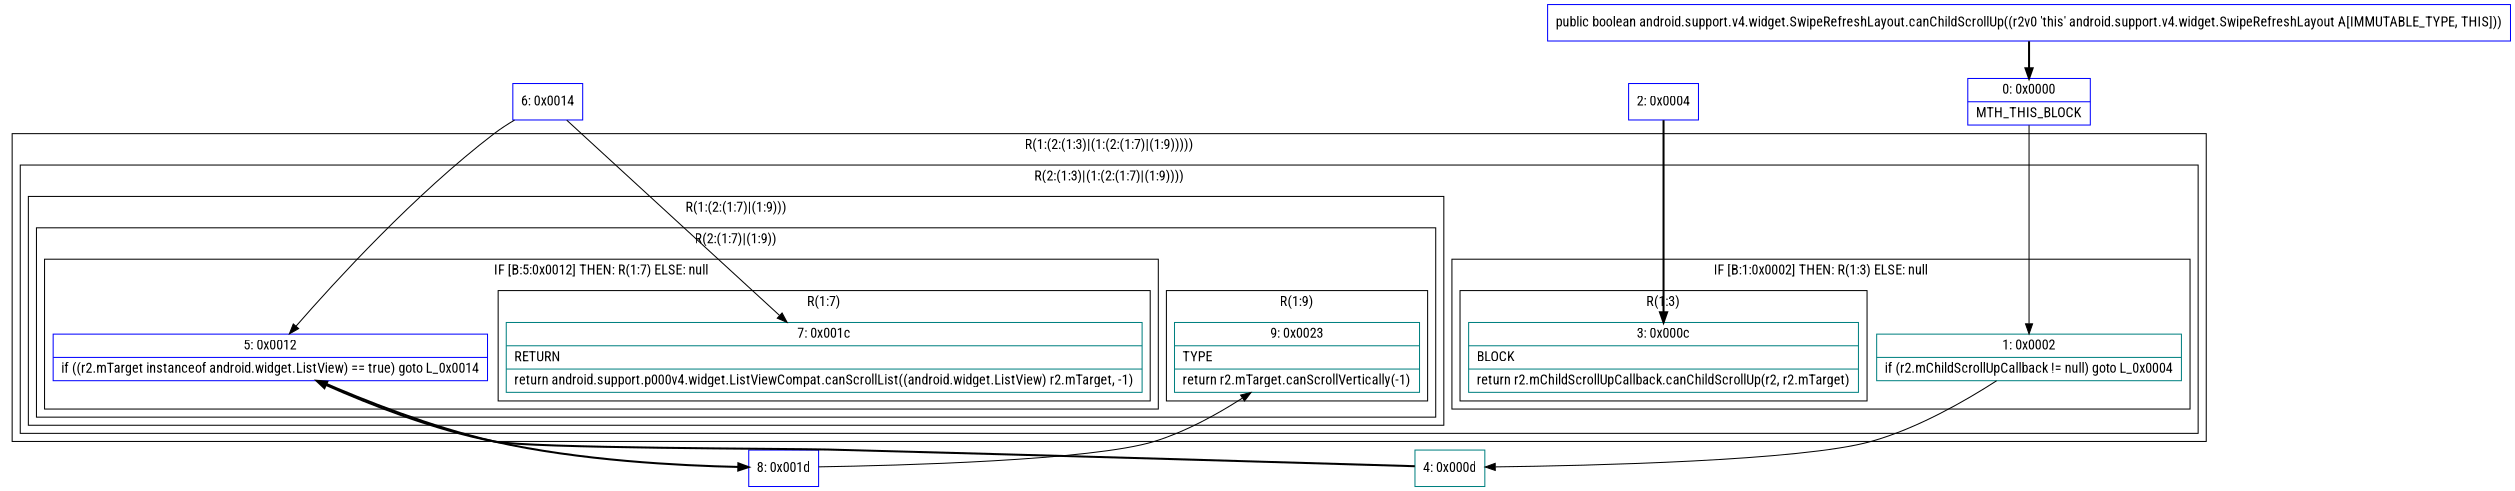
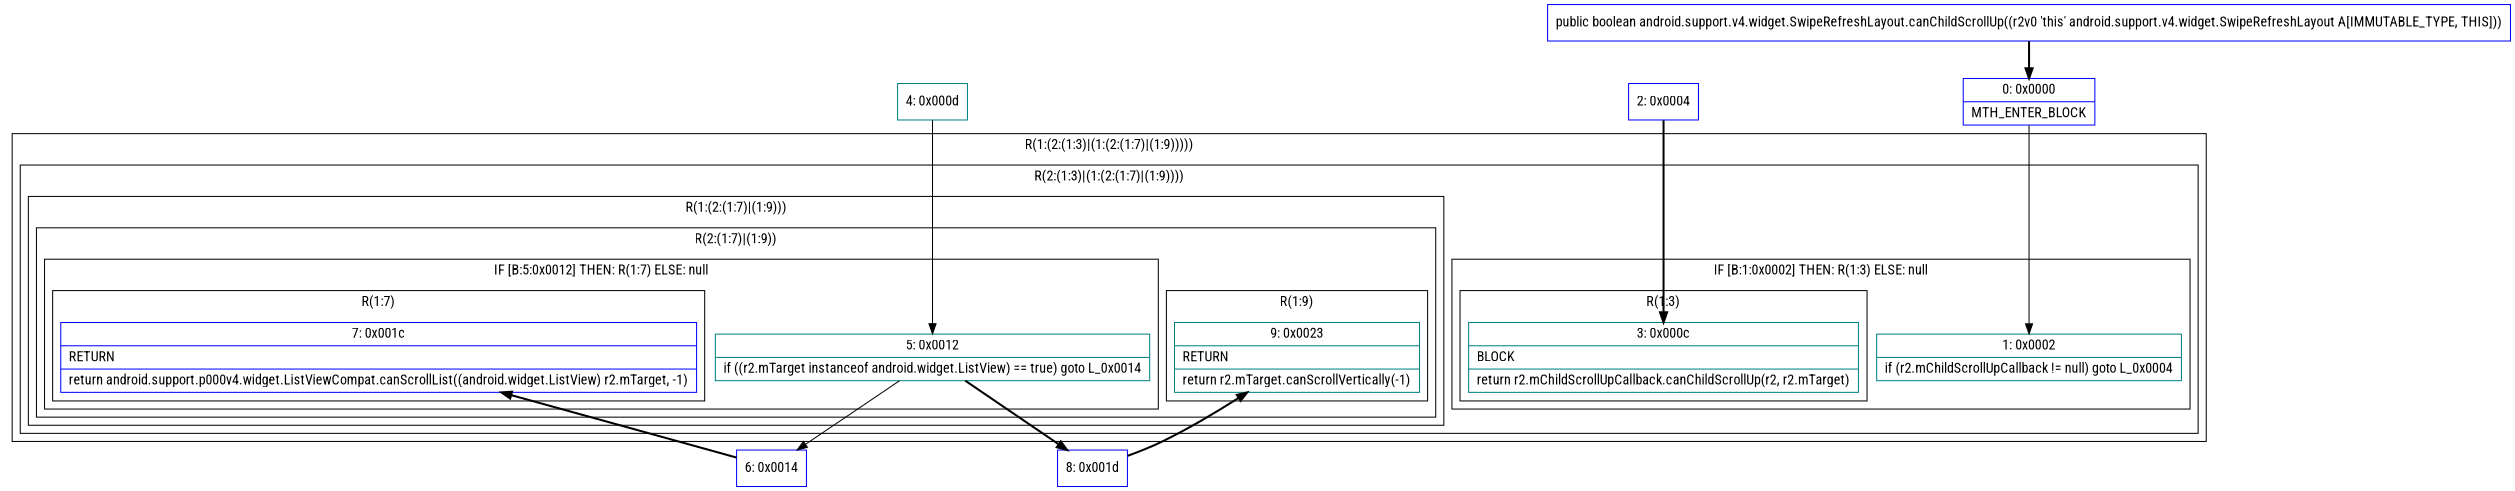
(2029, 113) -> (2029, 113)
(399, 217) -> (867, 403)
(673, 218) -> (624, 426)
(270, 357) -> (933, 357)
(824, 357) -> (379, 357)
(1198, 357) -> (1206, 357)
(866, 451) -> (933, 217)
(1754, 457) -> none
(993, 461) -> (1185, 430)
